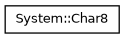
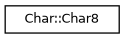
(62, 19) -> (62, 19)
